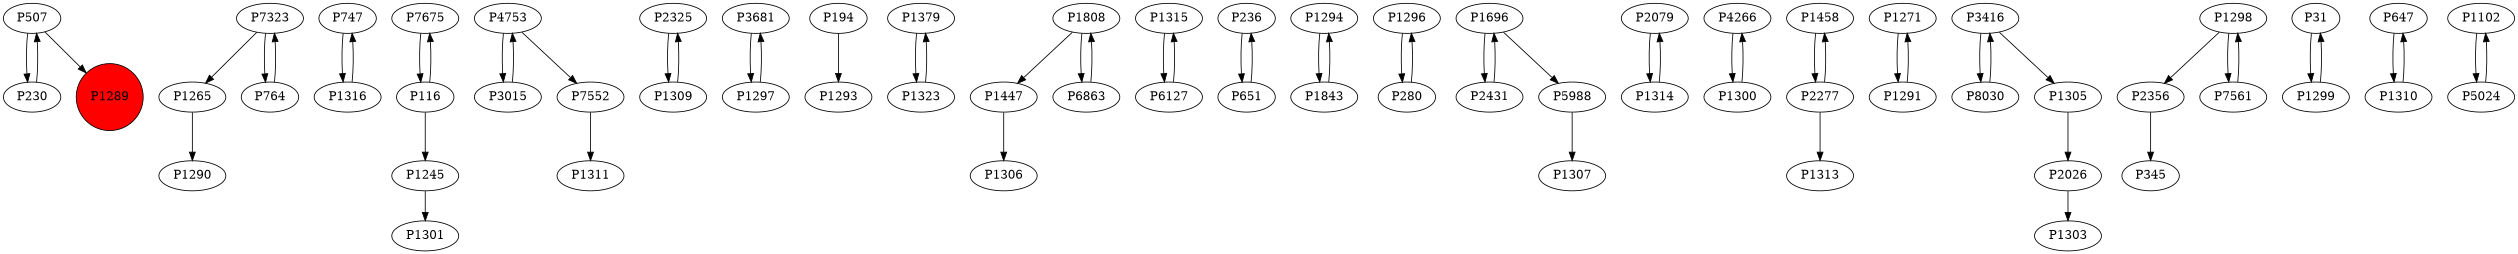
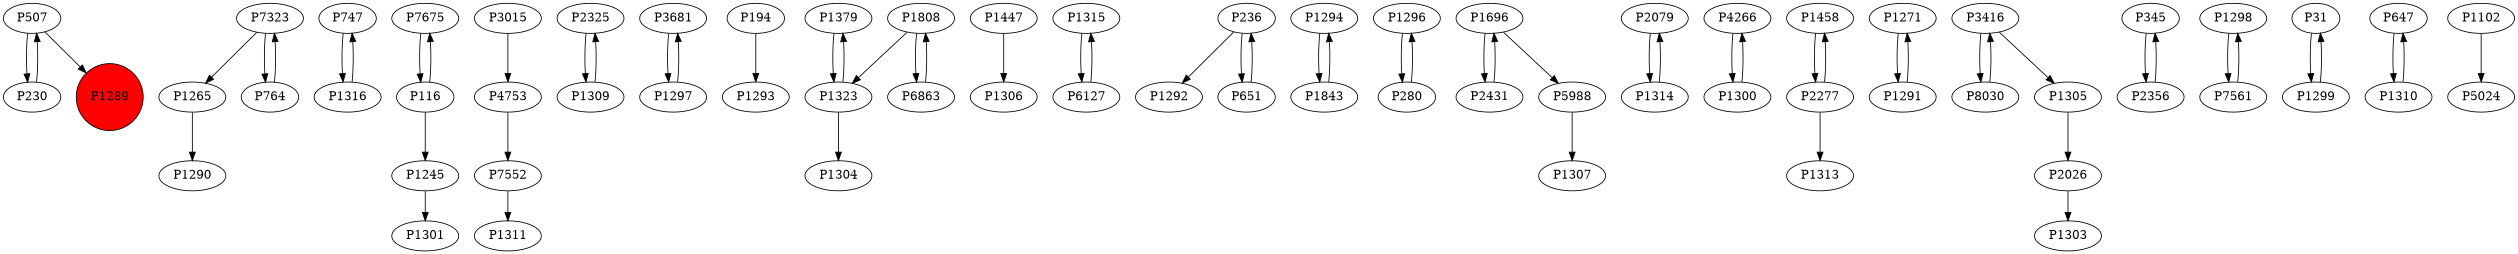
(502, 53) -> none
(1048, 55) -> (883, 55)
(2195, 55) -> (2145, 53)
(2487, 62) -> none
none -> (1169, 97)
none -> (838, 176)
